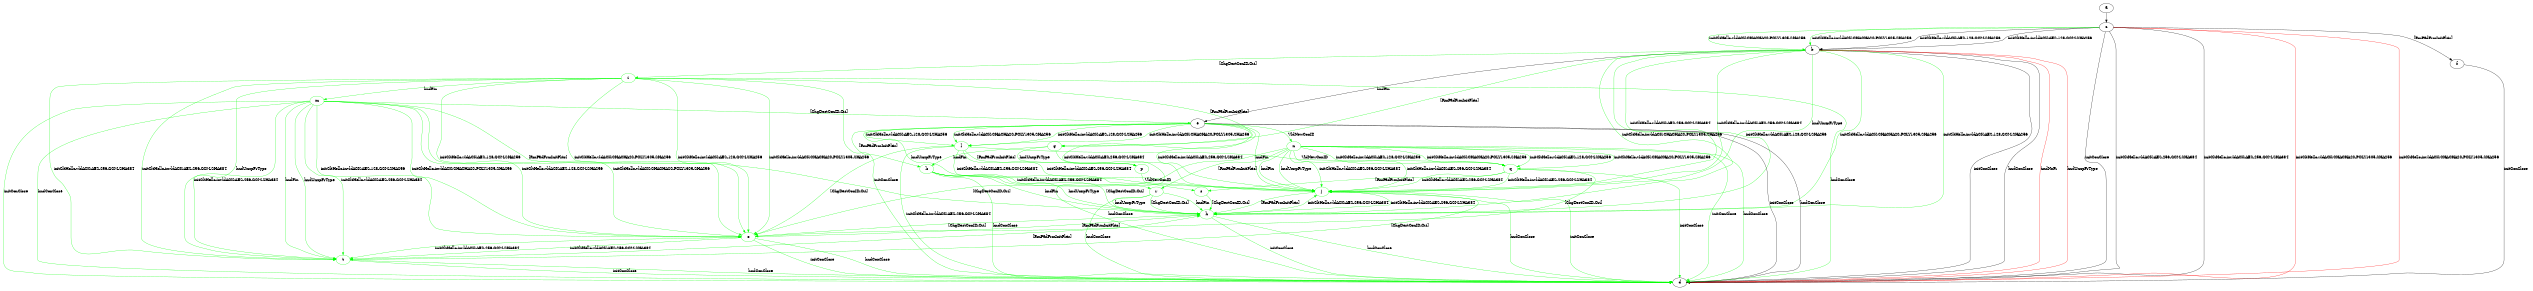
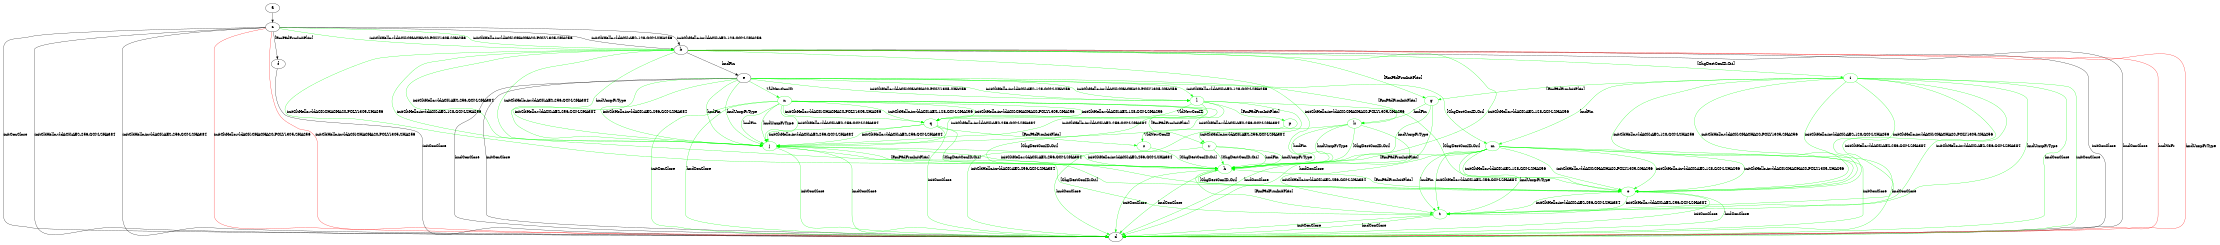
(756, 112) -> (1168, 84)
(1020, 160) -> (1351, 157)
